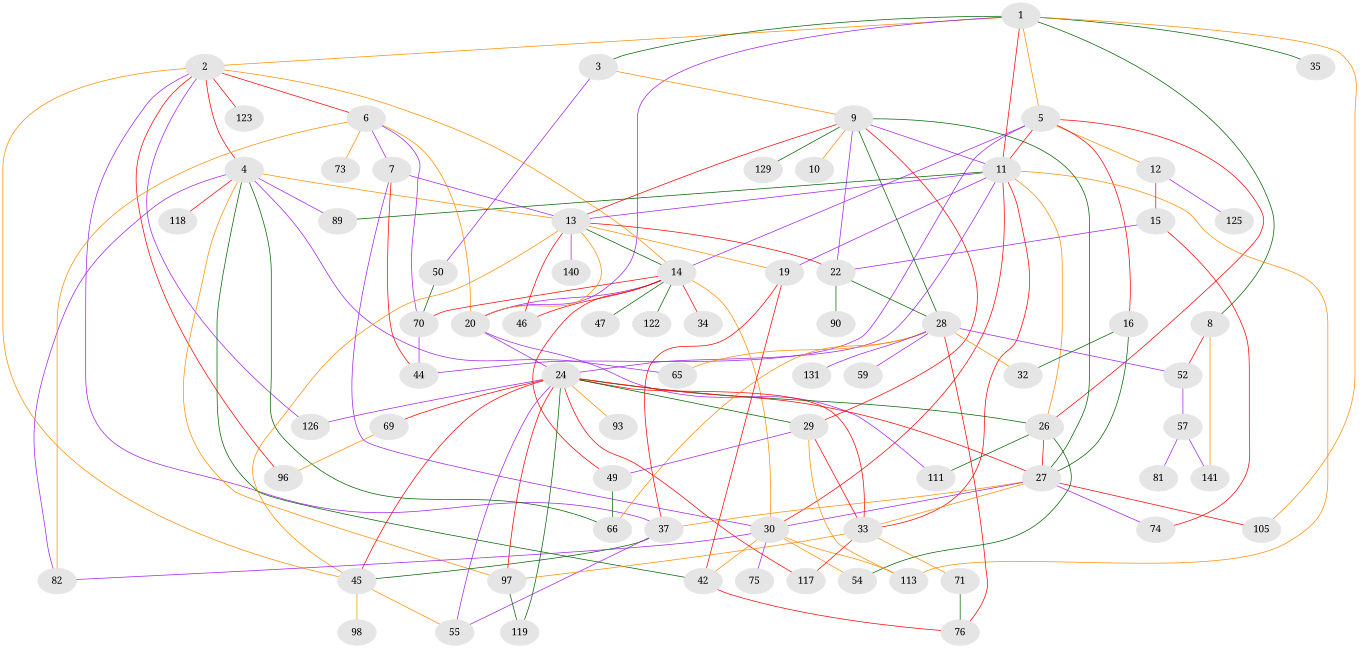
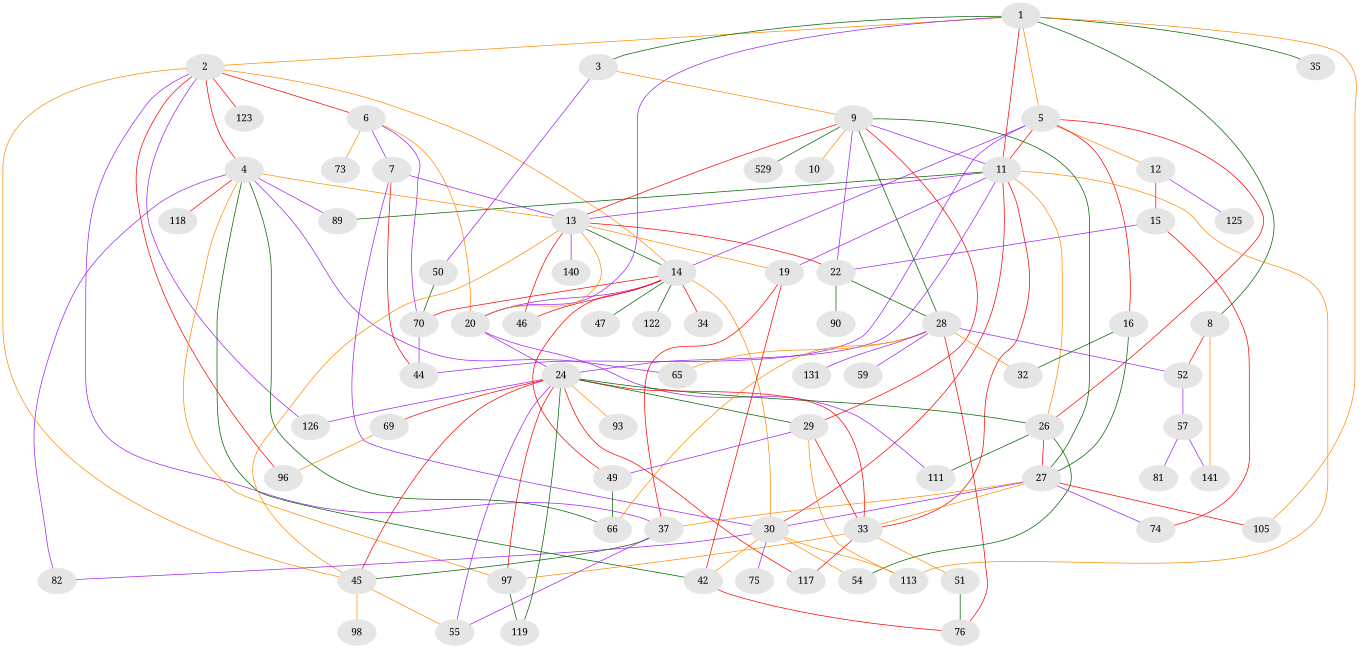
(763, 170) -> (763, 170)
(77, 260) -> none
(874, 418) -> none
(960, 581) -> (960, 581)
